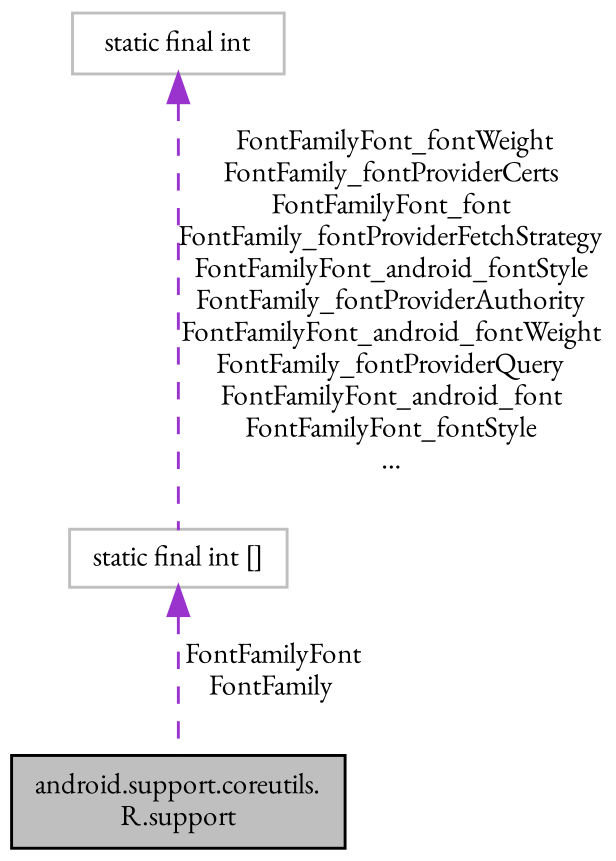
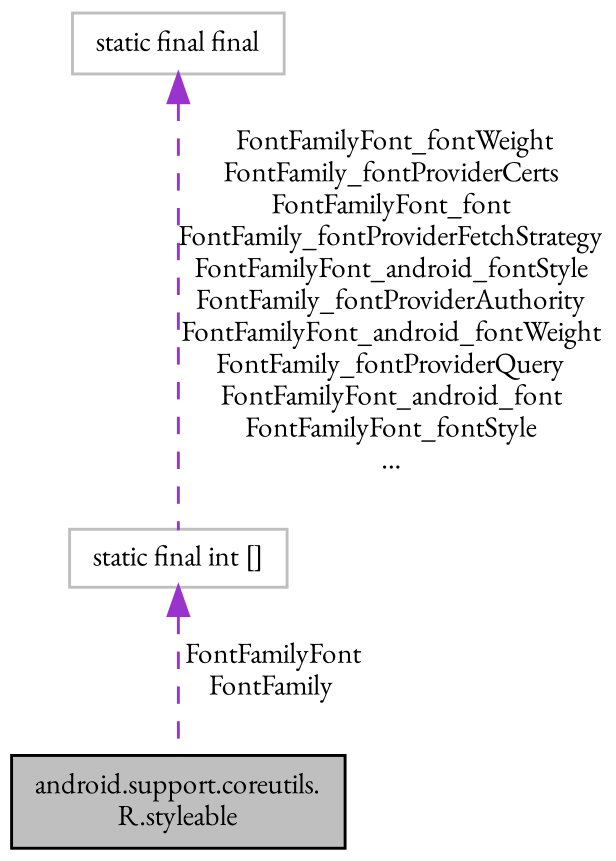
(178, 44) -> (178, 44)
(178, 802) -> (178, 802)
